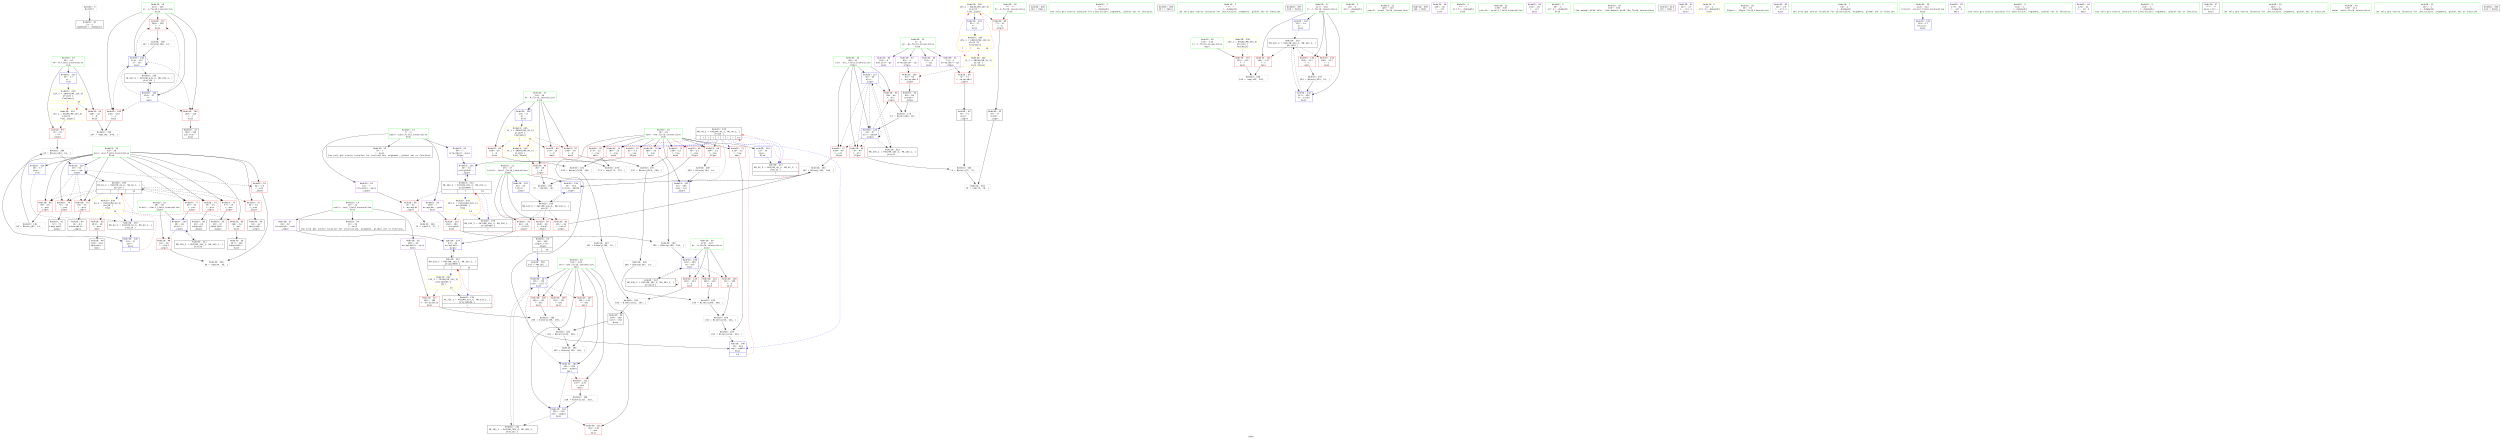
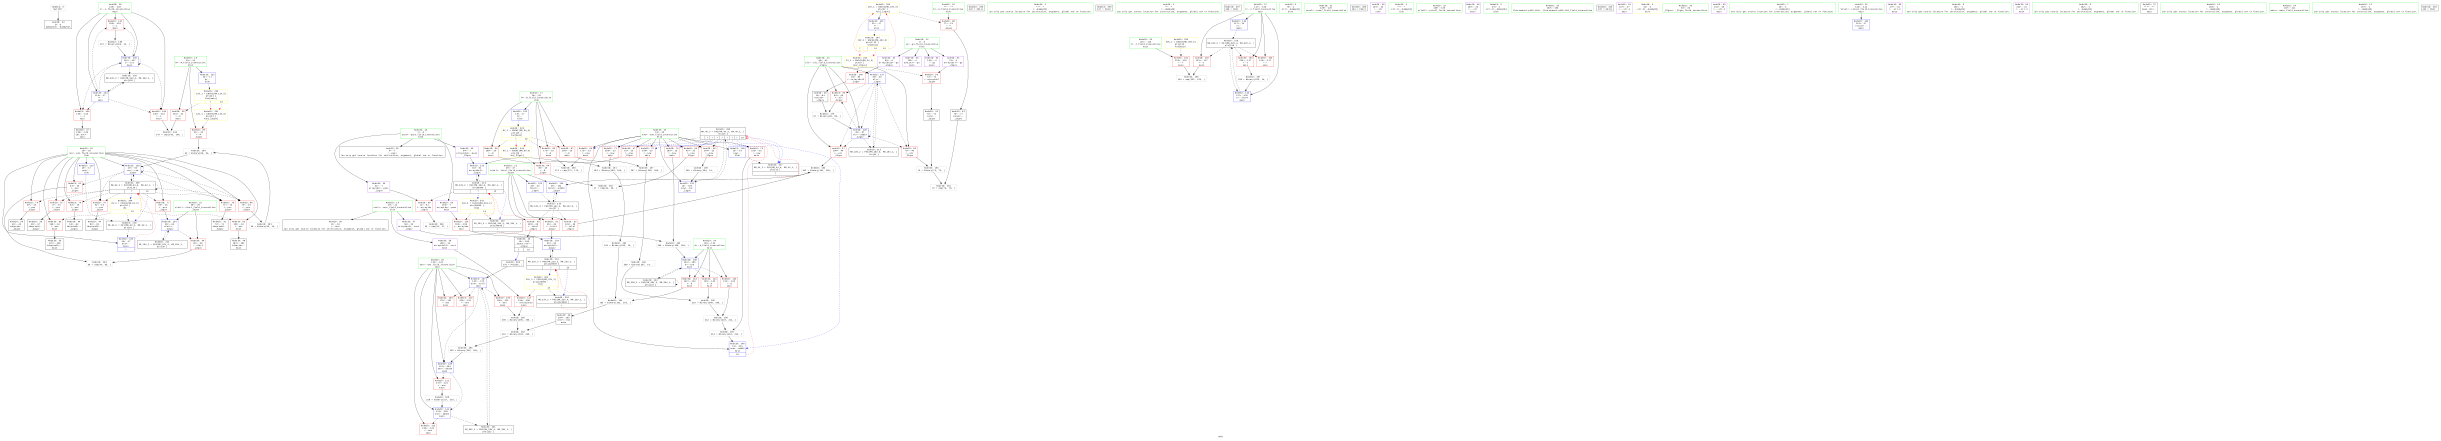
(679, 143) -> (675, 143)
none -> (198, 166)
none -> (723, 171)
